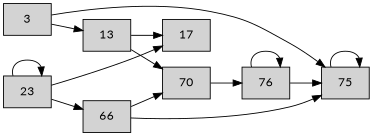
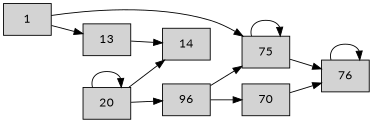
(27, 19) -> (27, 19)
(186, 35) -> (186, 44)
(146, 59) -> none
(301, 83) -> (301, 63)
(27, 92) -> (107, 103)
(107, 117) -> (186, 100)
